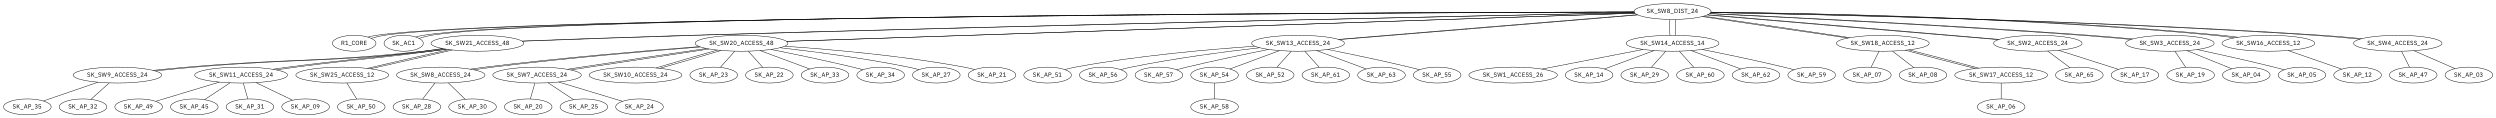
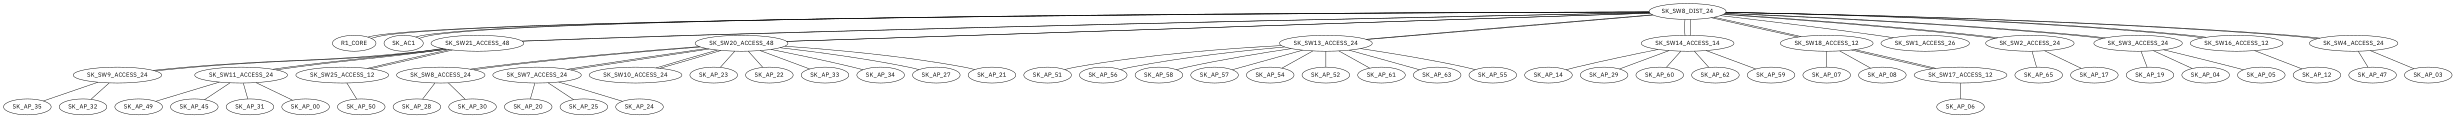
(1592, 59) -> (1807, 26)
(1215, 91) -> (1234, 58)
(306, 107) -> (306, 107)
